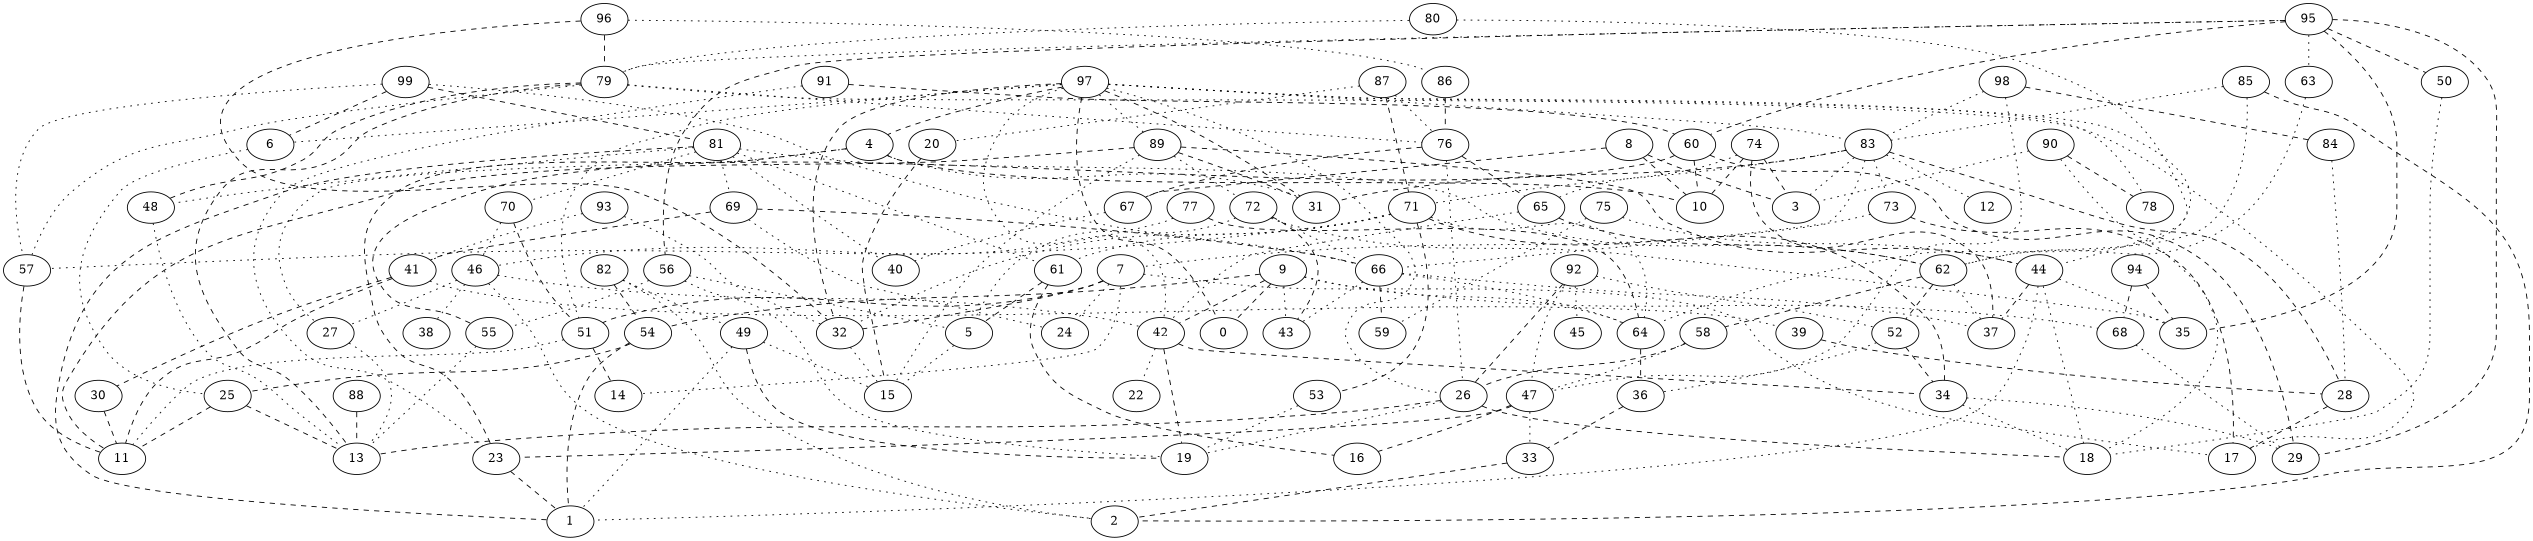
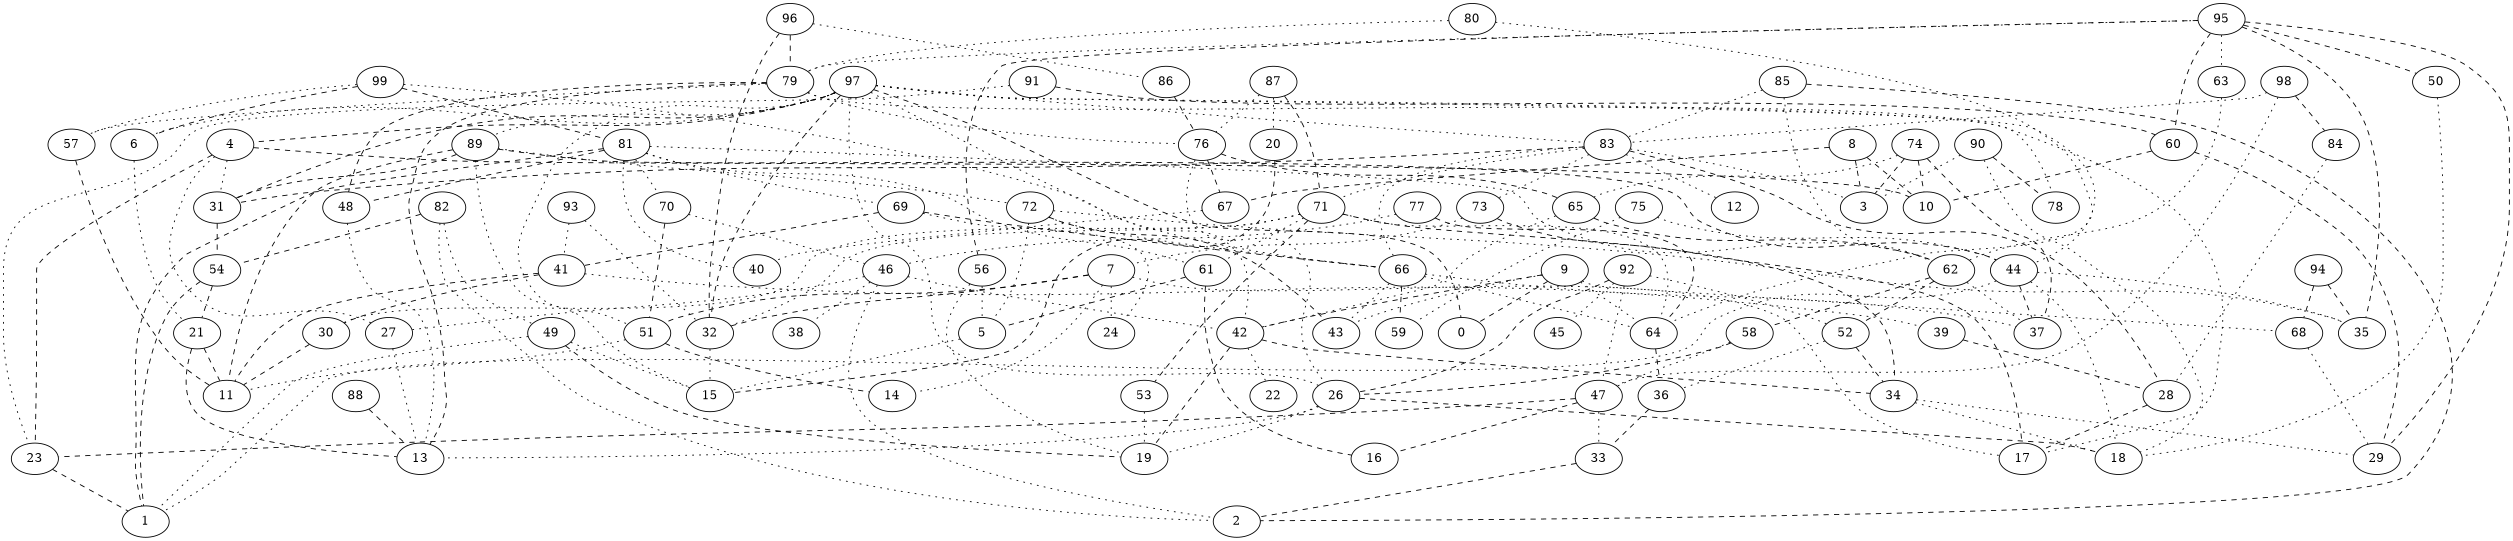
(433, 172) -> (504, 172)
(554, 251) -> (815, 256)
(964, 297) -> (217, 233)
(489, 333) -> none
(228, 396) -> (197, 333)
(937, 427) -> (883, 450)
